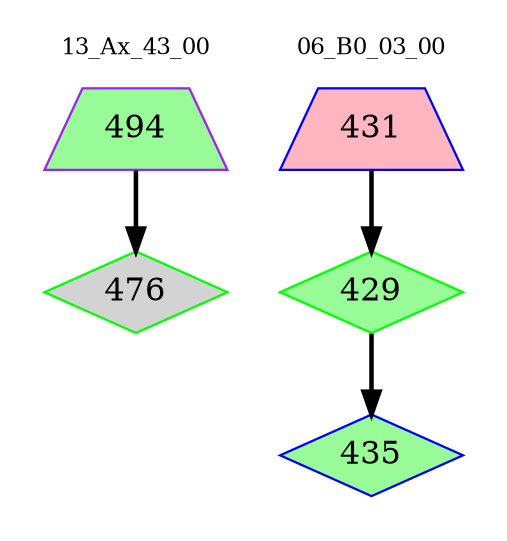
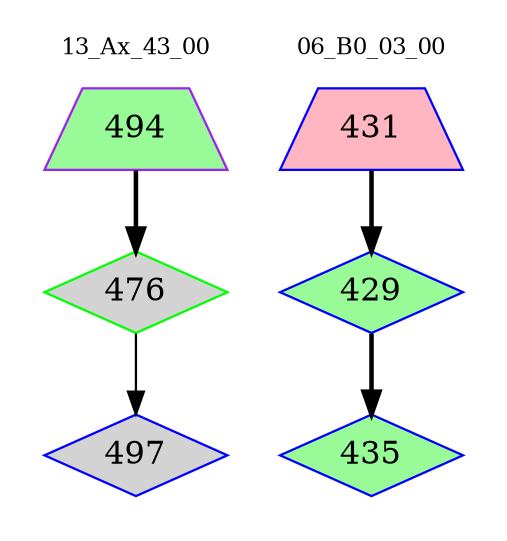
(372, 292) -> (372, 292)
none -> (136, 455)
